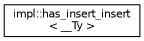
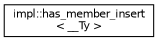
(72, 21) -> (79, 21)
